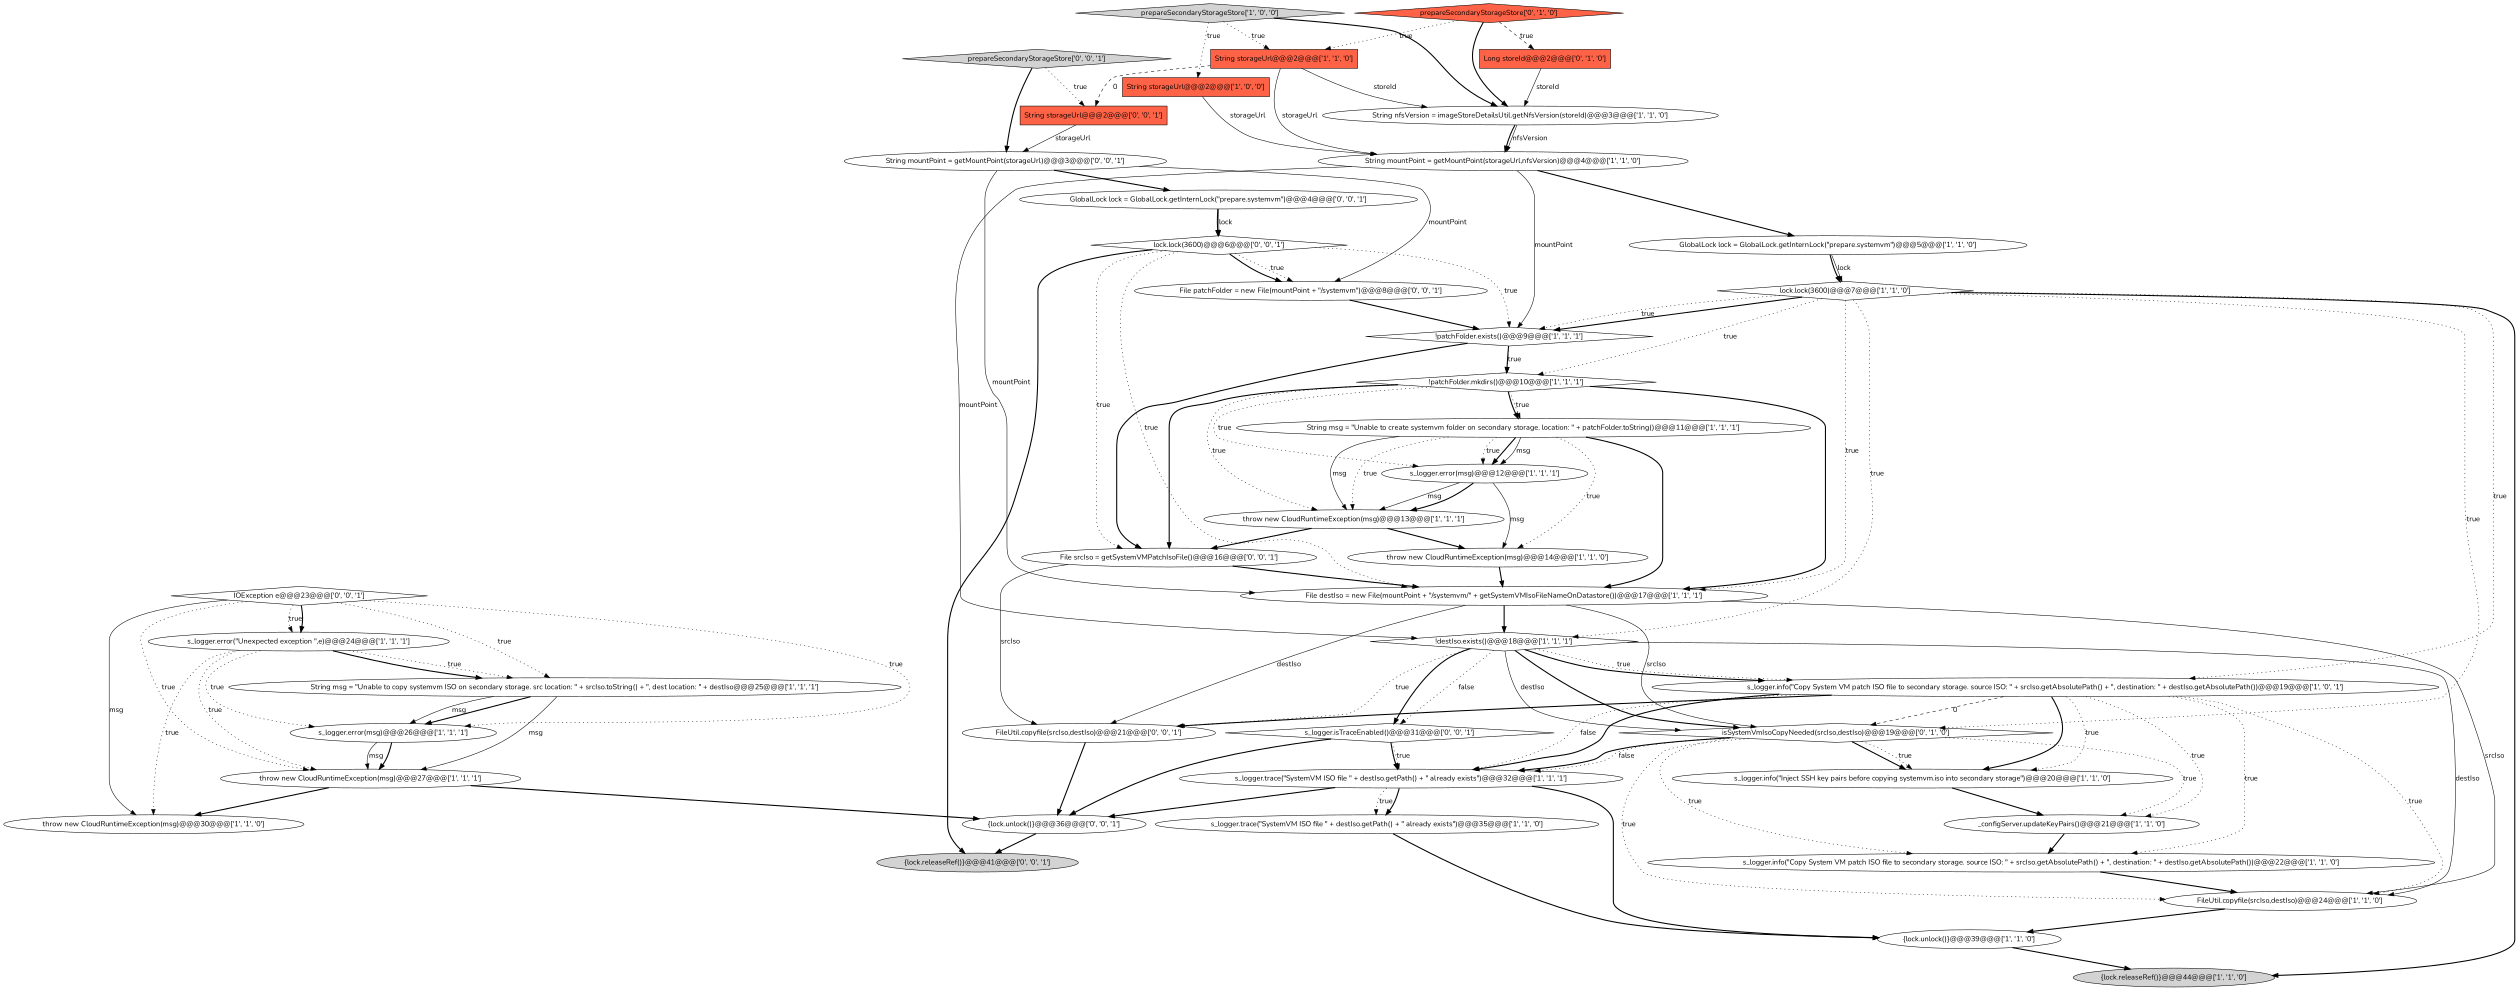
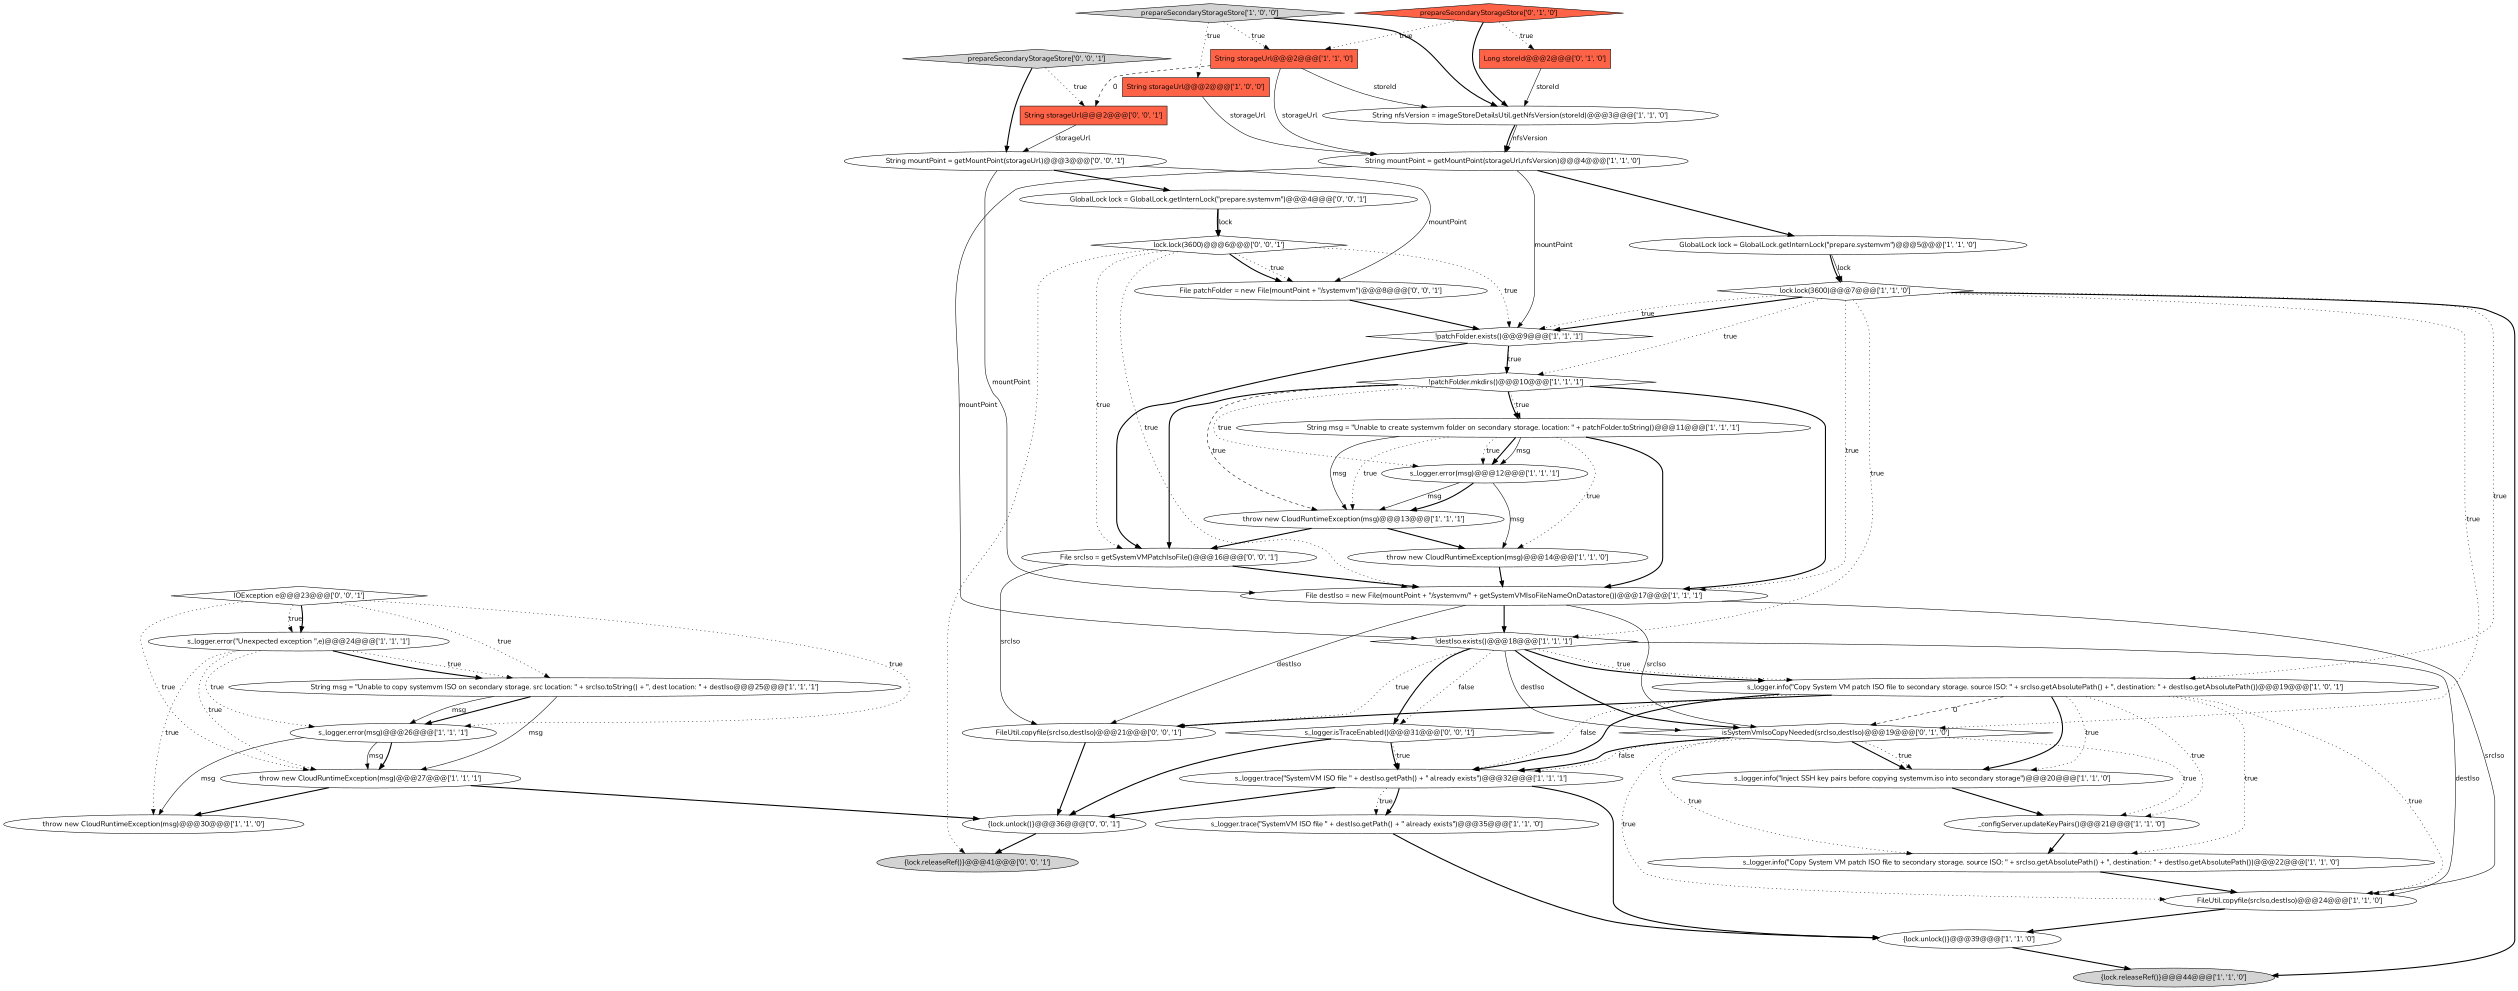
(1514, 34) -> (1514, 34)
(1226, 405) -> (1226, 405)
(1015, 498) -> (1015, 498)
(109, 665) -> (224, 758)
